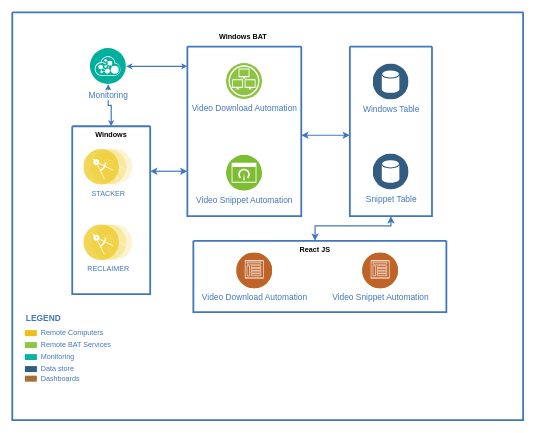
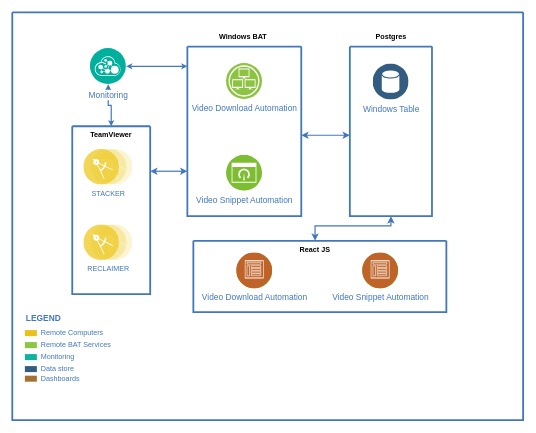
none -> (391, 37)
(111, 135) -> (111, 135)
(391, 172) -> none
